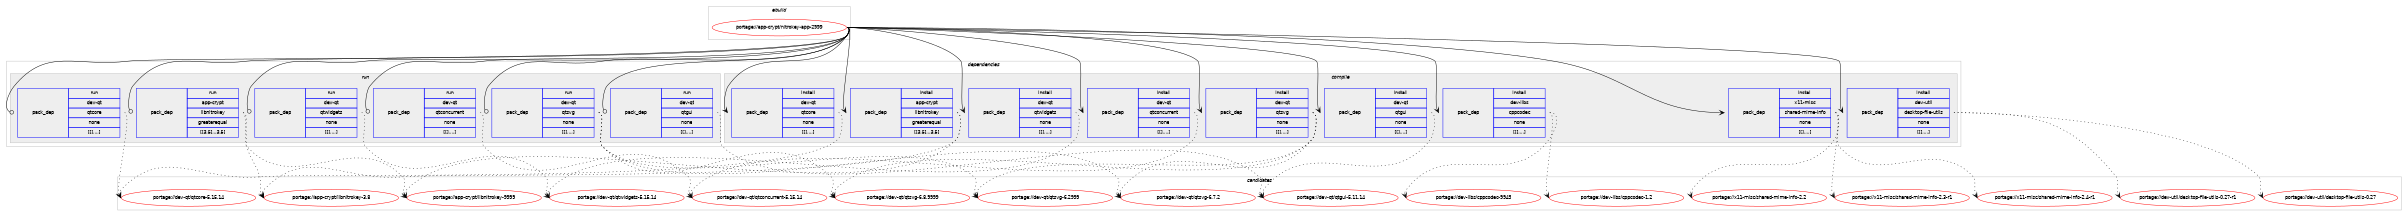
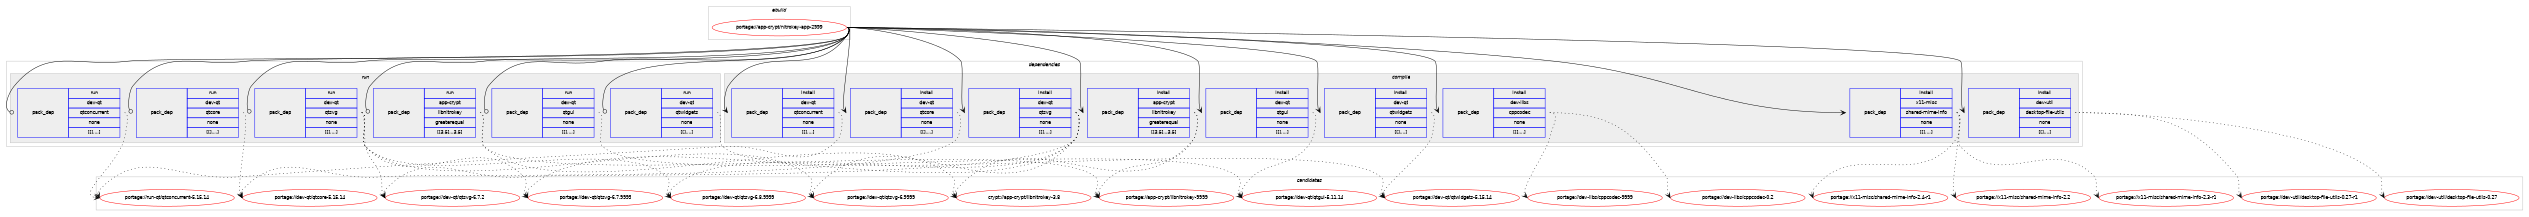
(331, 198) -> (1024, 198)
none -> (595, 198)
(760, 198) -> (167, 198)
(1045, 198) -> (881, 198)
(1474, 198) -> (1595, 198)
(1617, 198) -> (1738, 198)
